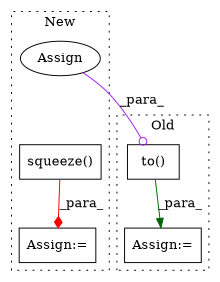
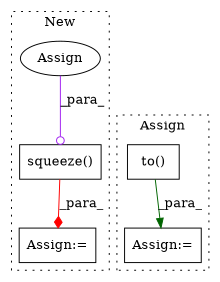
(116, 102) -> (60, 106)
(163, 126) -> (163, 126)
